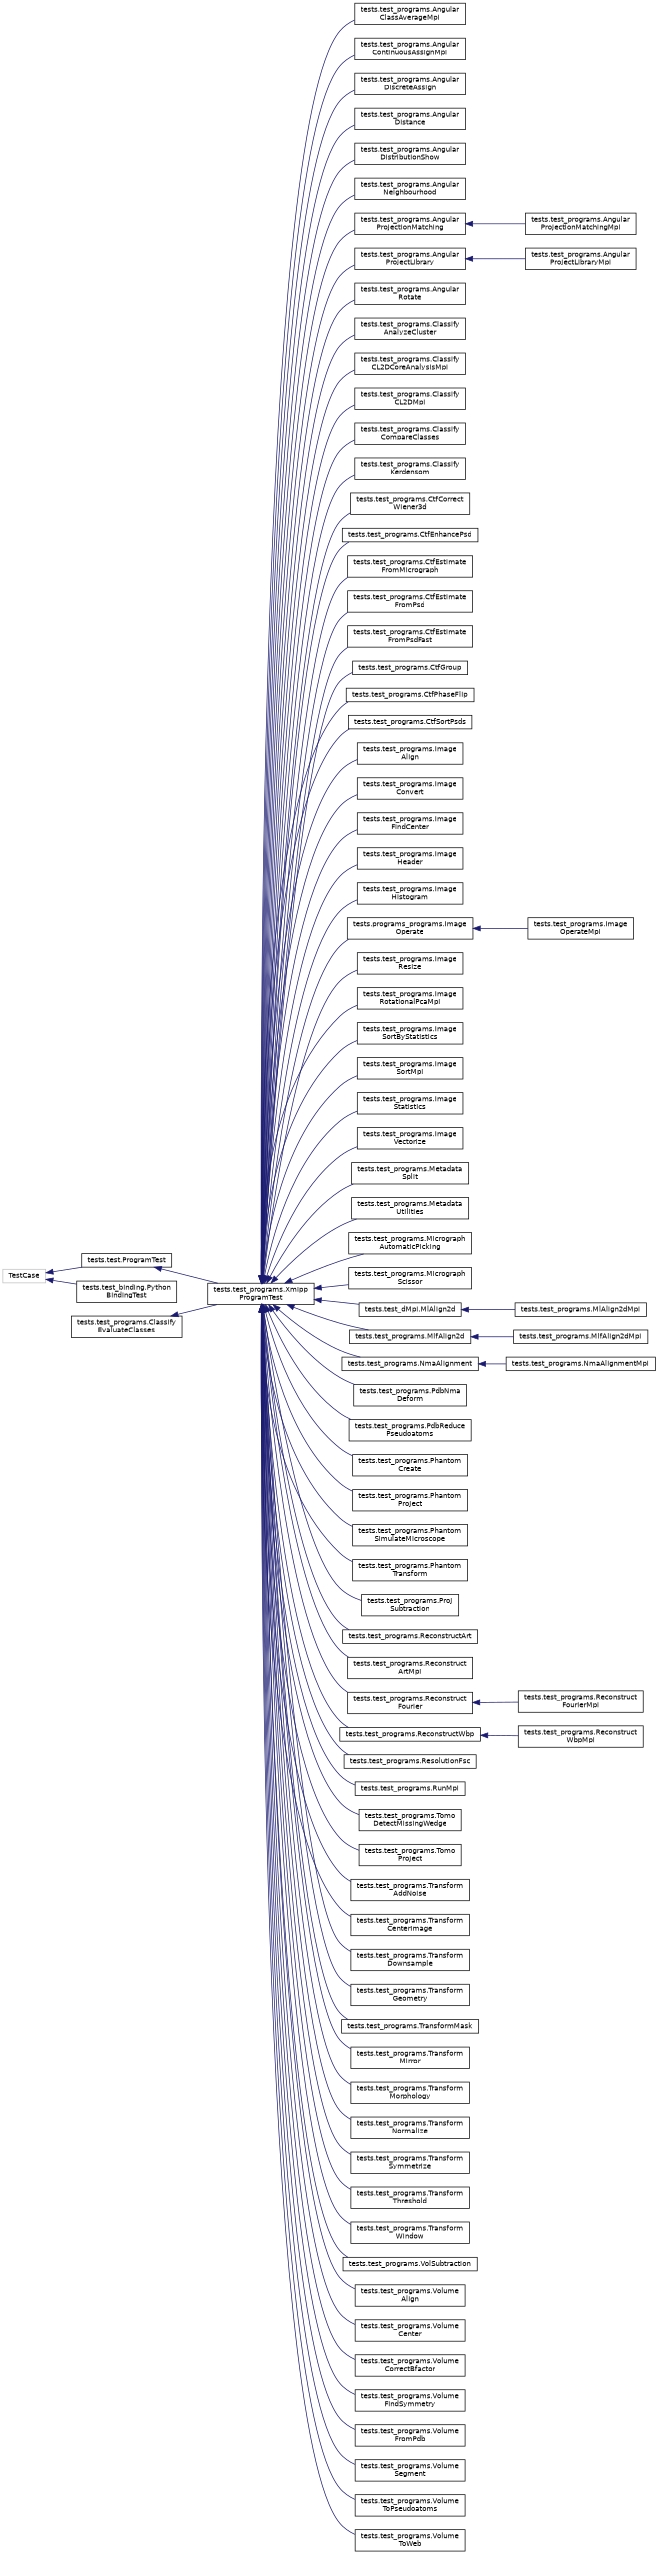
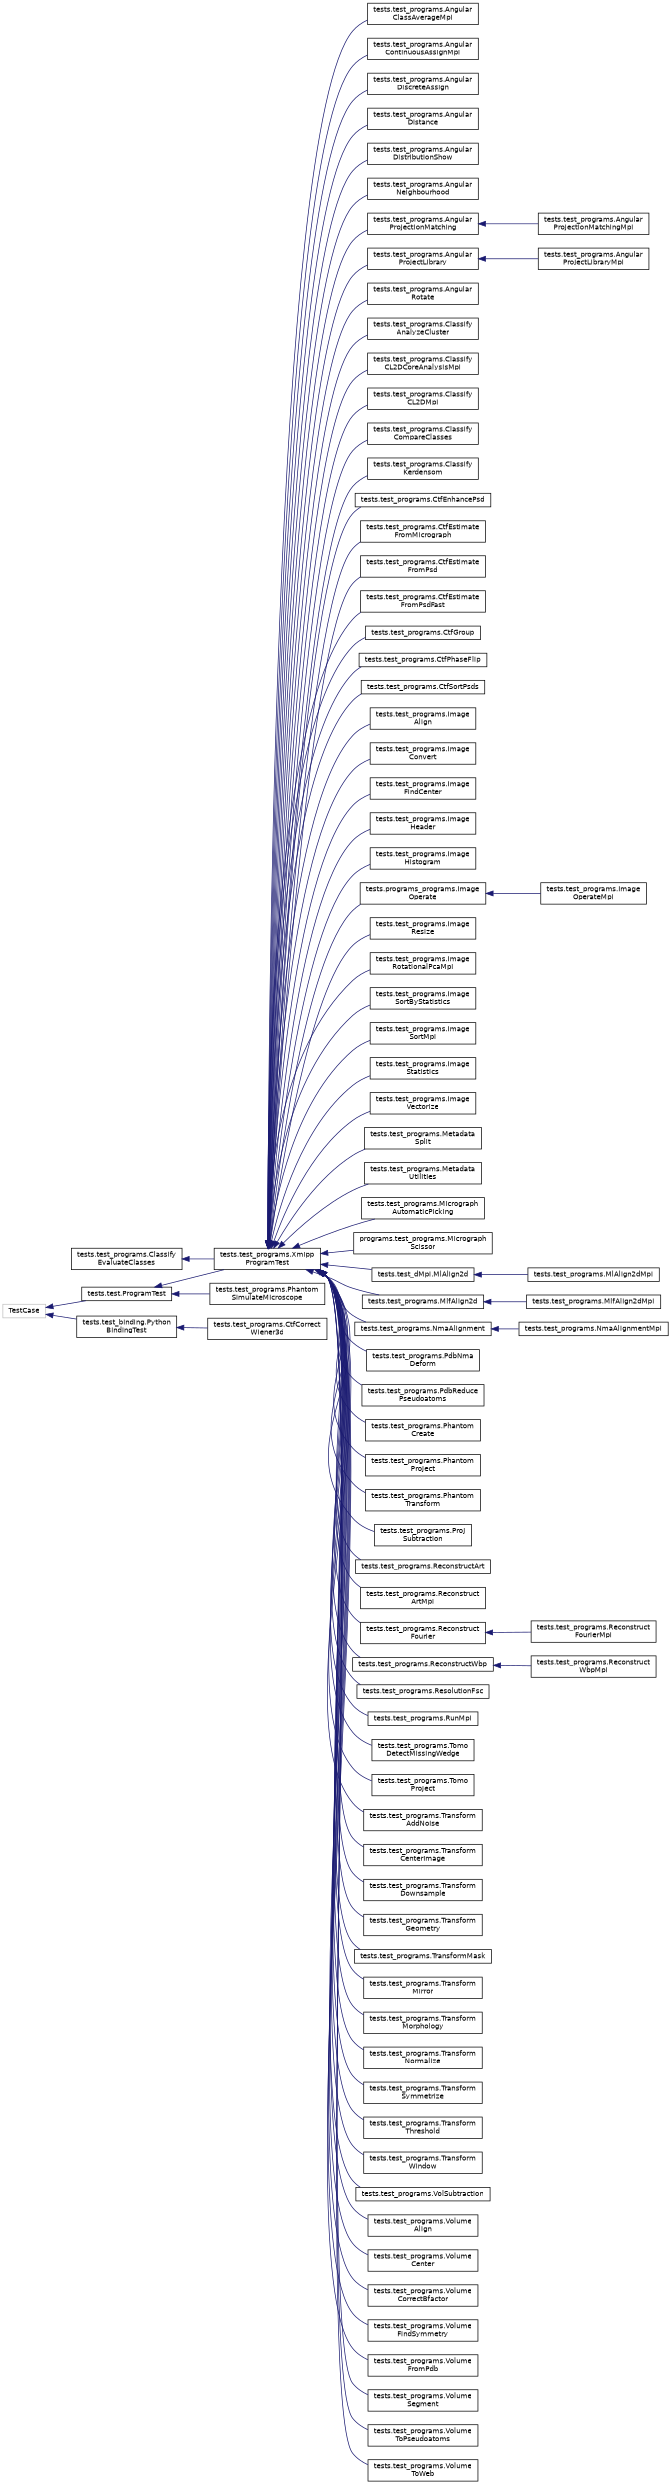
(283, 889) -> (196, 1328)
(410, 1278) -> (423, 1243)
(292, 1446) -> (194, 1294)
